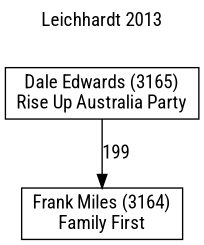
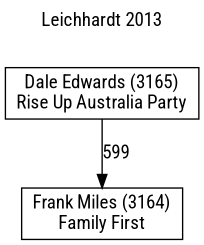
(116, 154) -> (116, 154)
